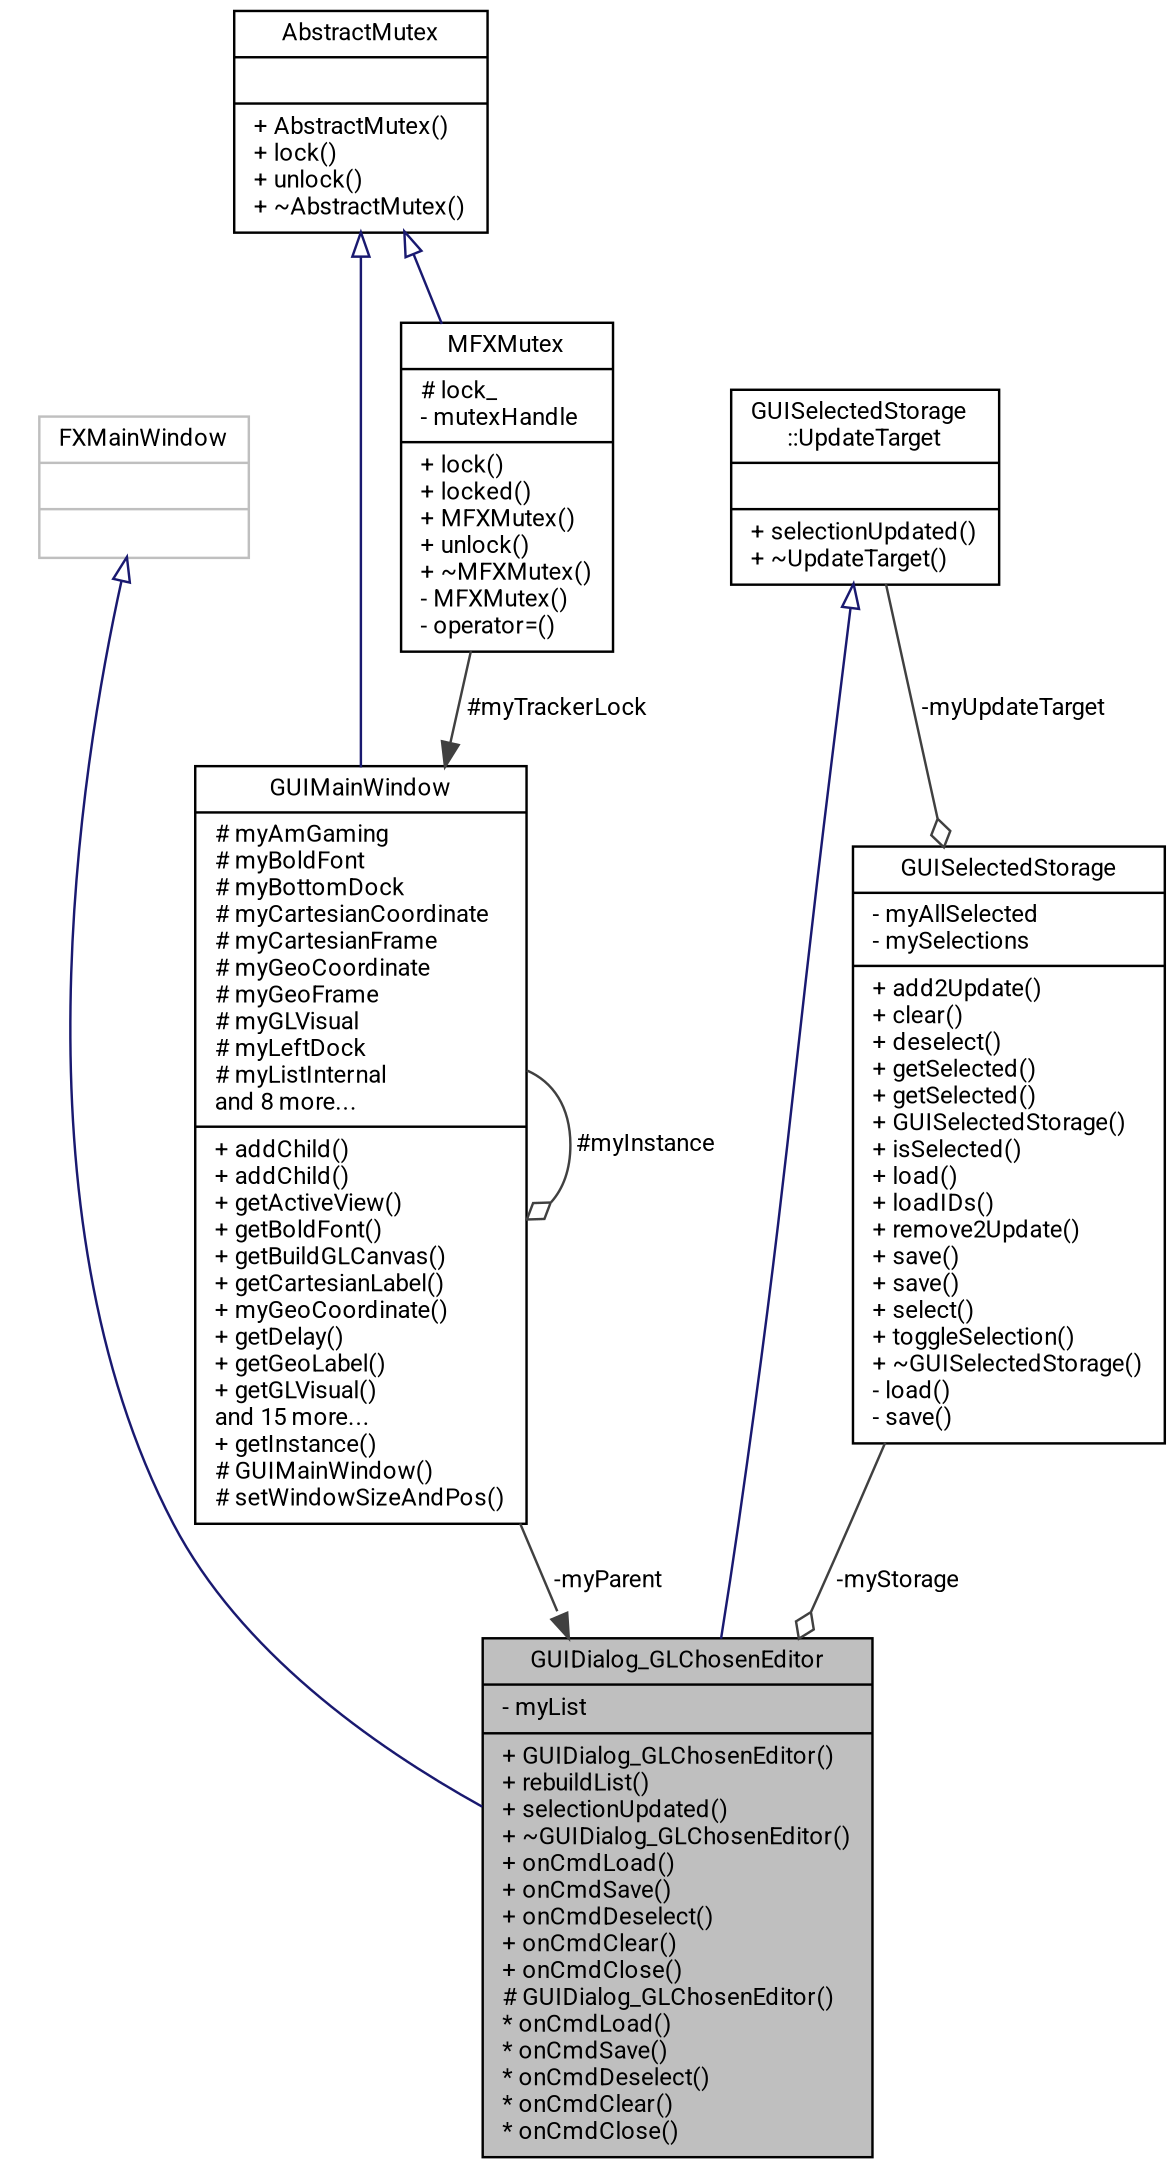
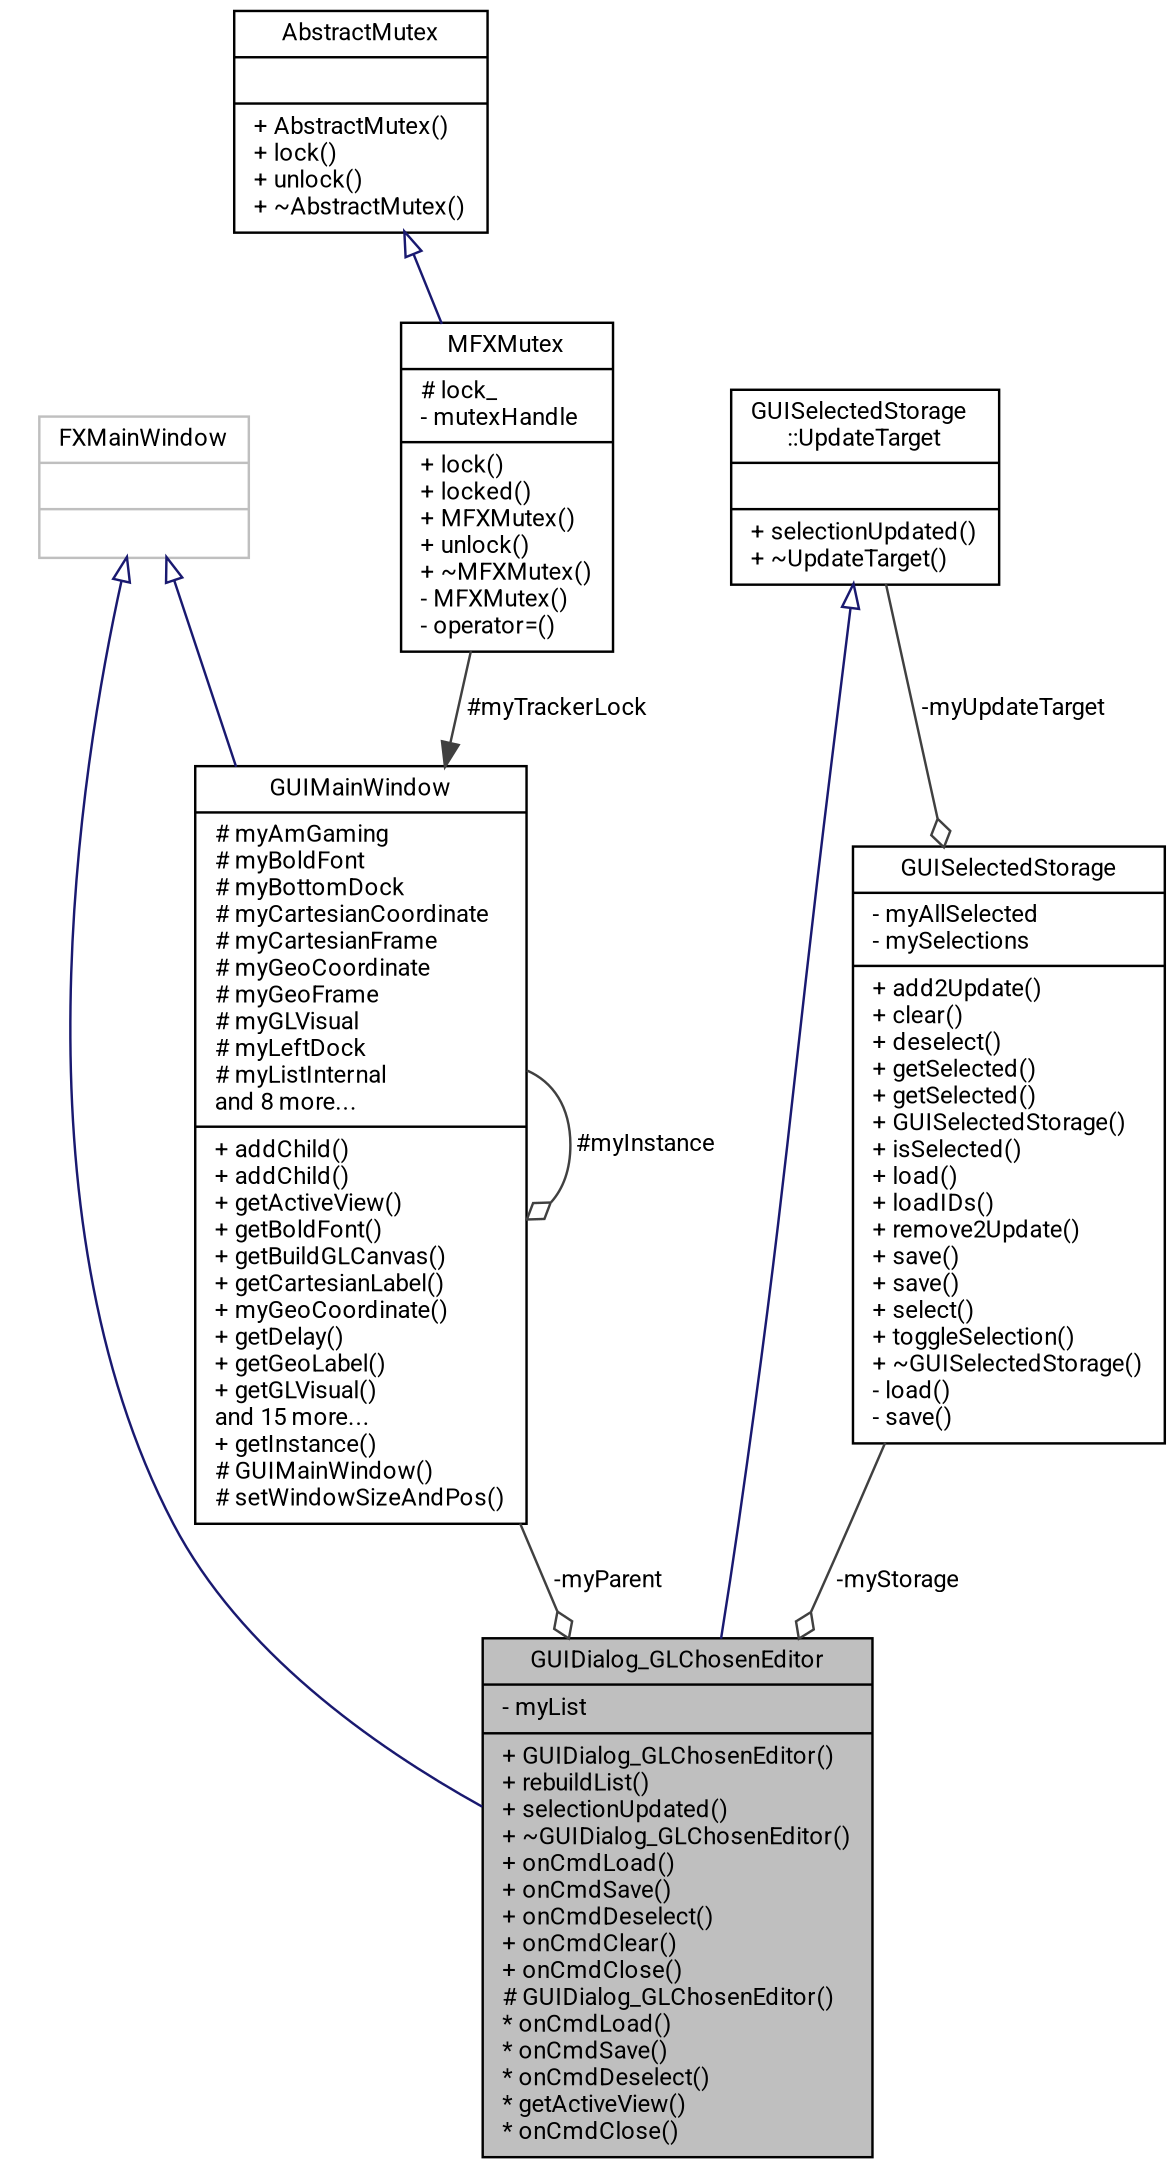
(361, 512) -> (205, 674)
(539, 1567) -> (539, 1567)
(589, 2105) -> (595, 2105)
